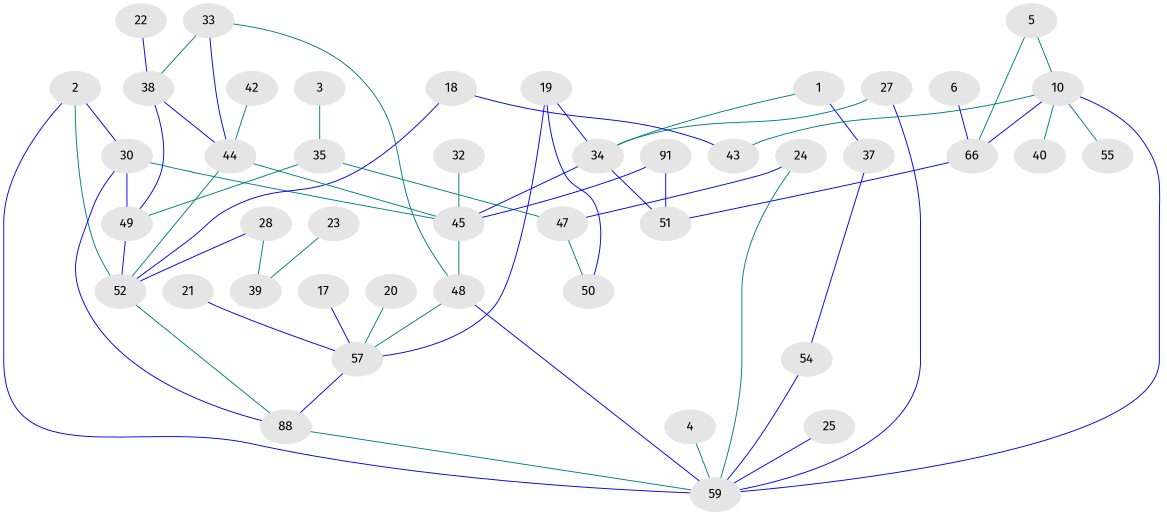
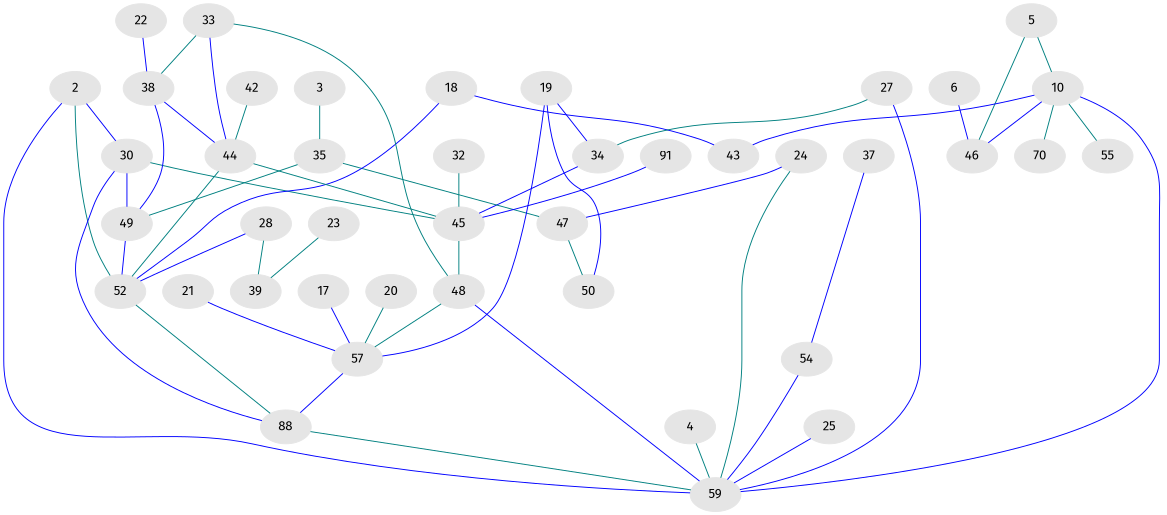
(819, 88) -> none
(886, 118) -> (886, 118)
(972, 156) -> (972, 156)
(1040, 156) -> (1040, 156)
(666, 224) -> none
